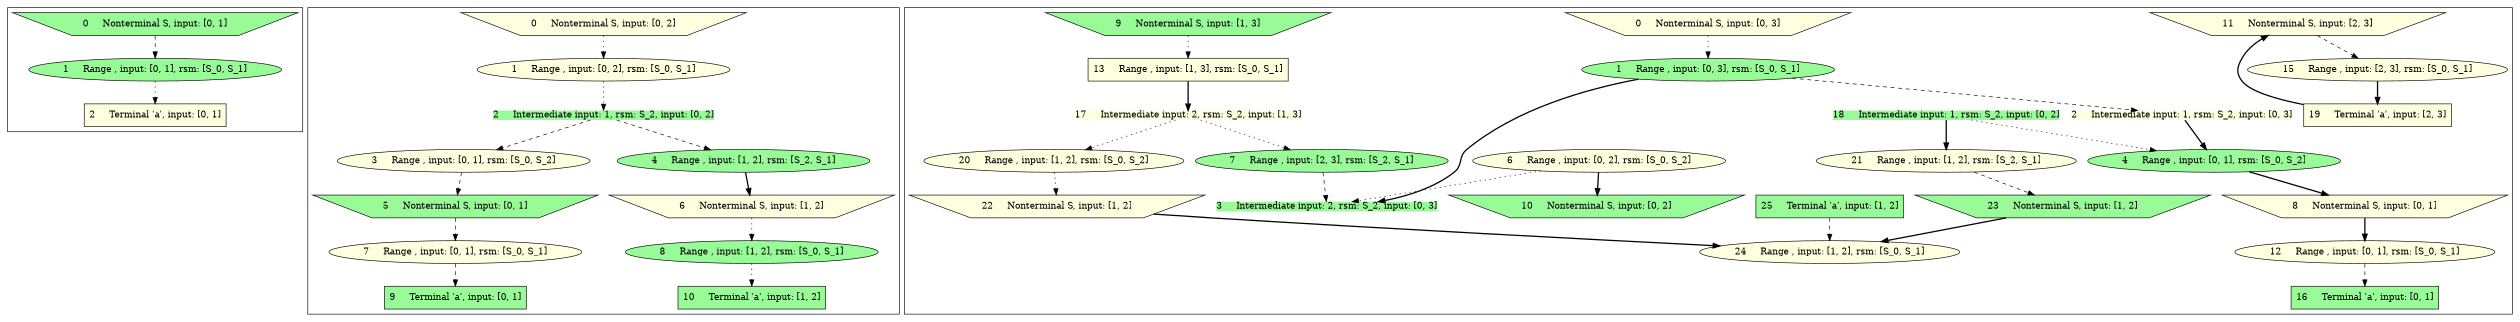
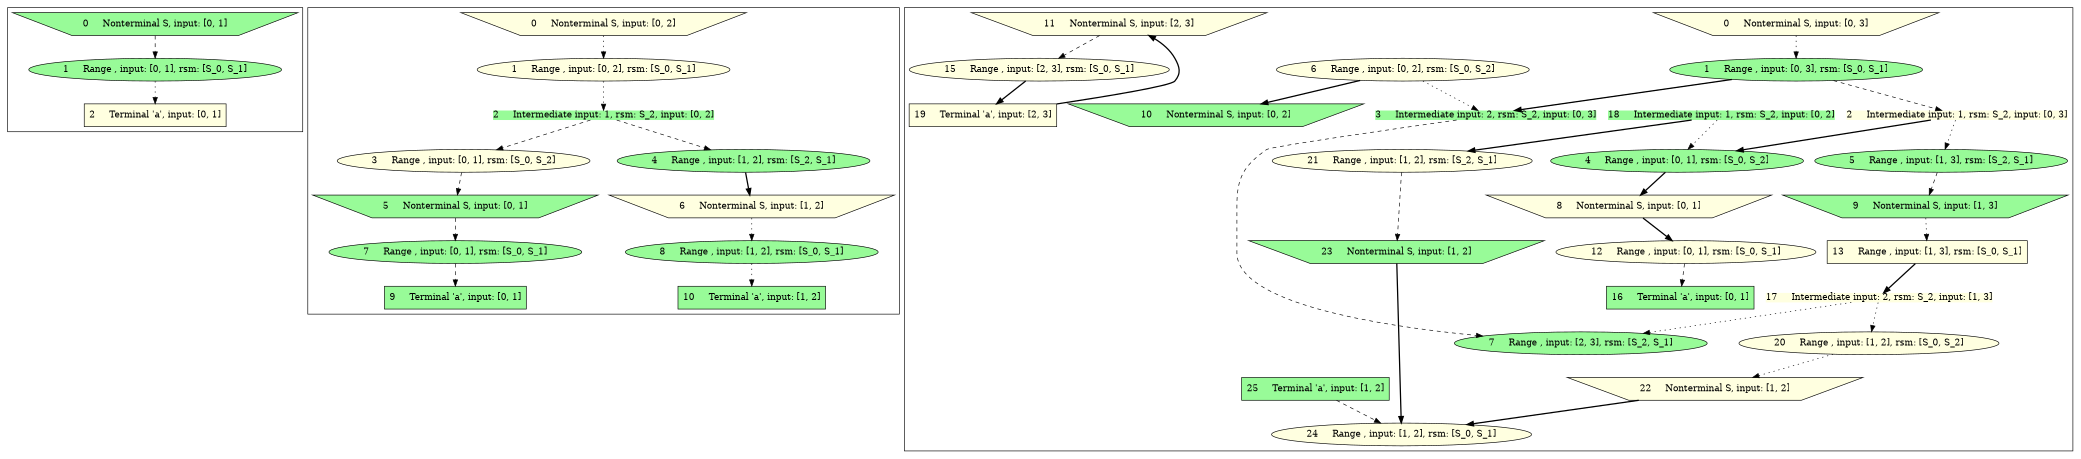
none -> (1941, 161)
(1324, 184) -> (1237, 232)
(455, 252) -> (455, 252)
